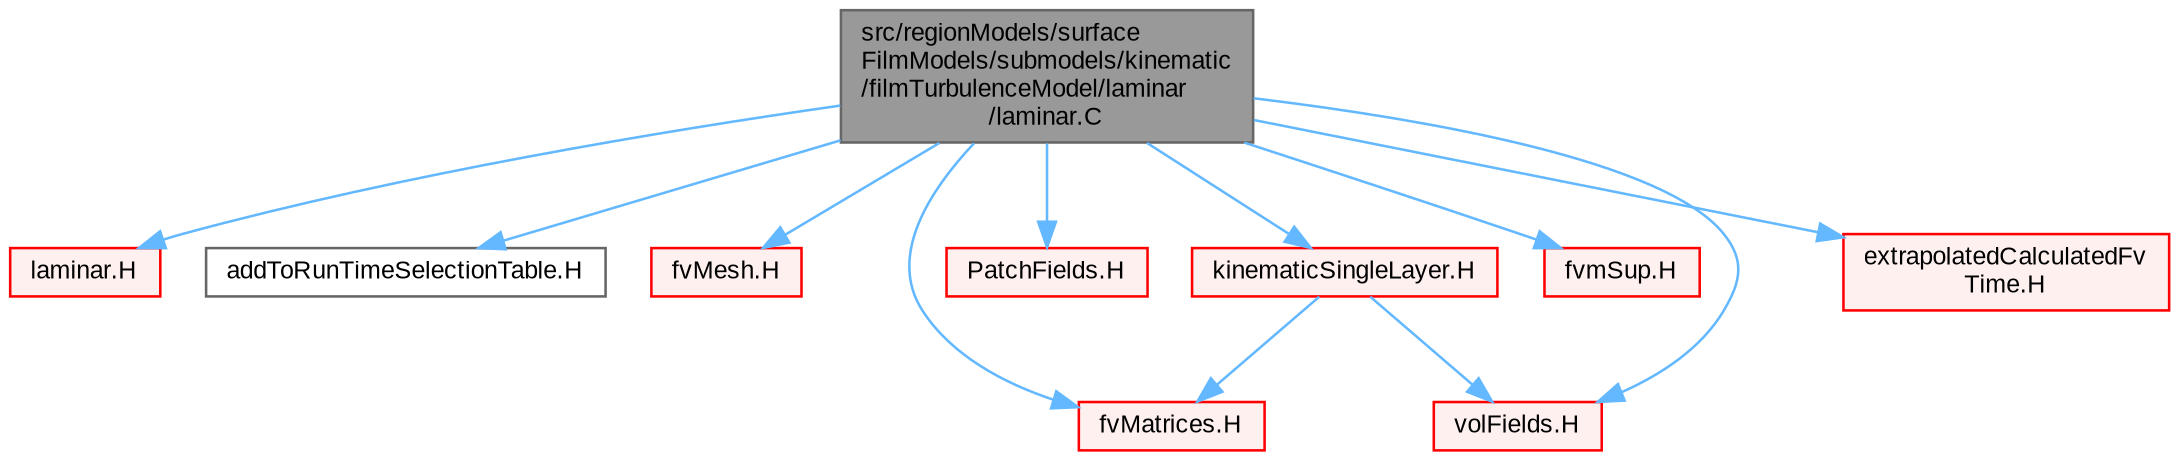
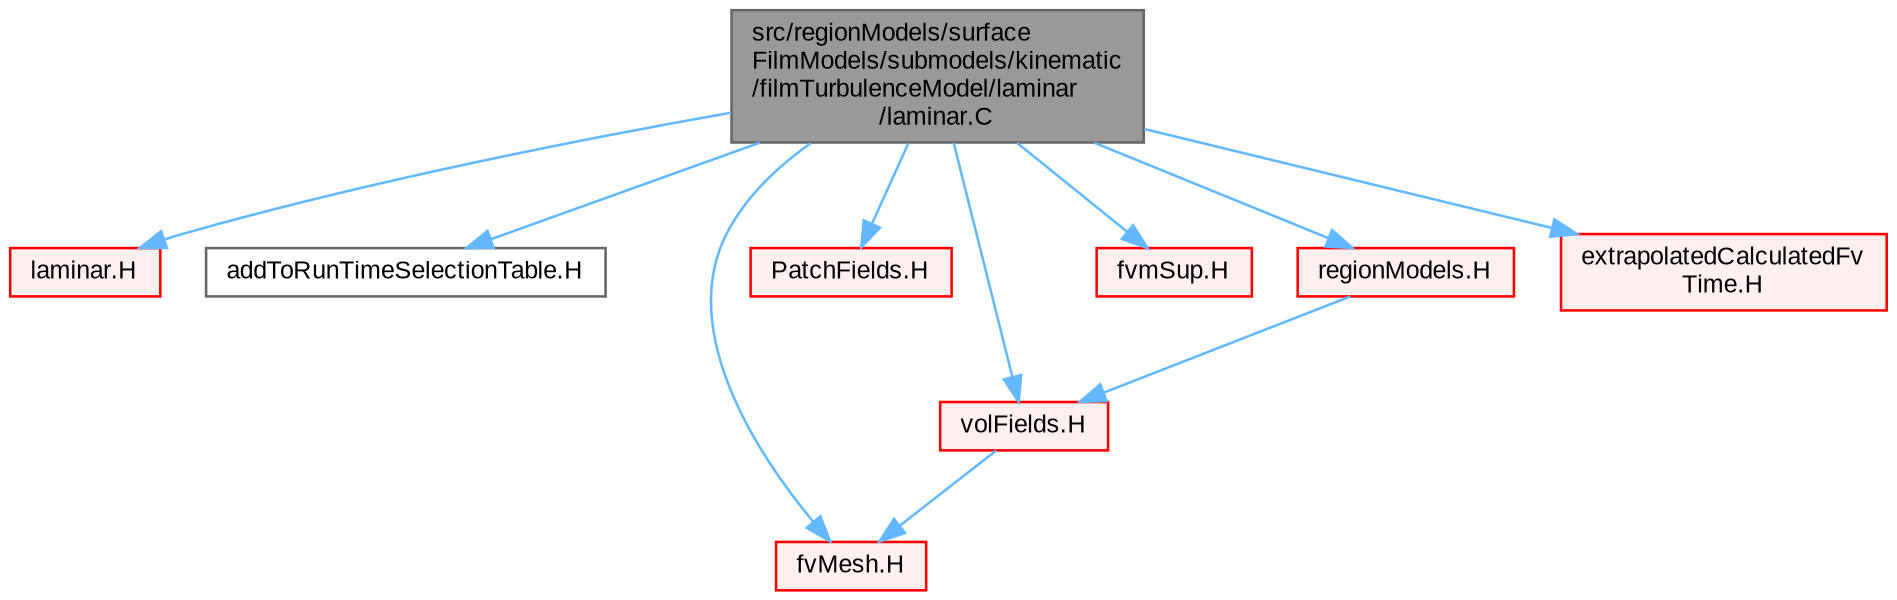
(1345, 272) -> (1406, 272)
(1172, 426) -> none
none -> (948, 488)
